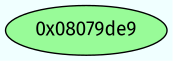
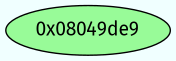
(86, 30) -> (88, 30)
